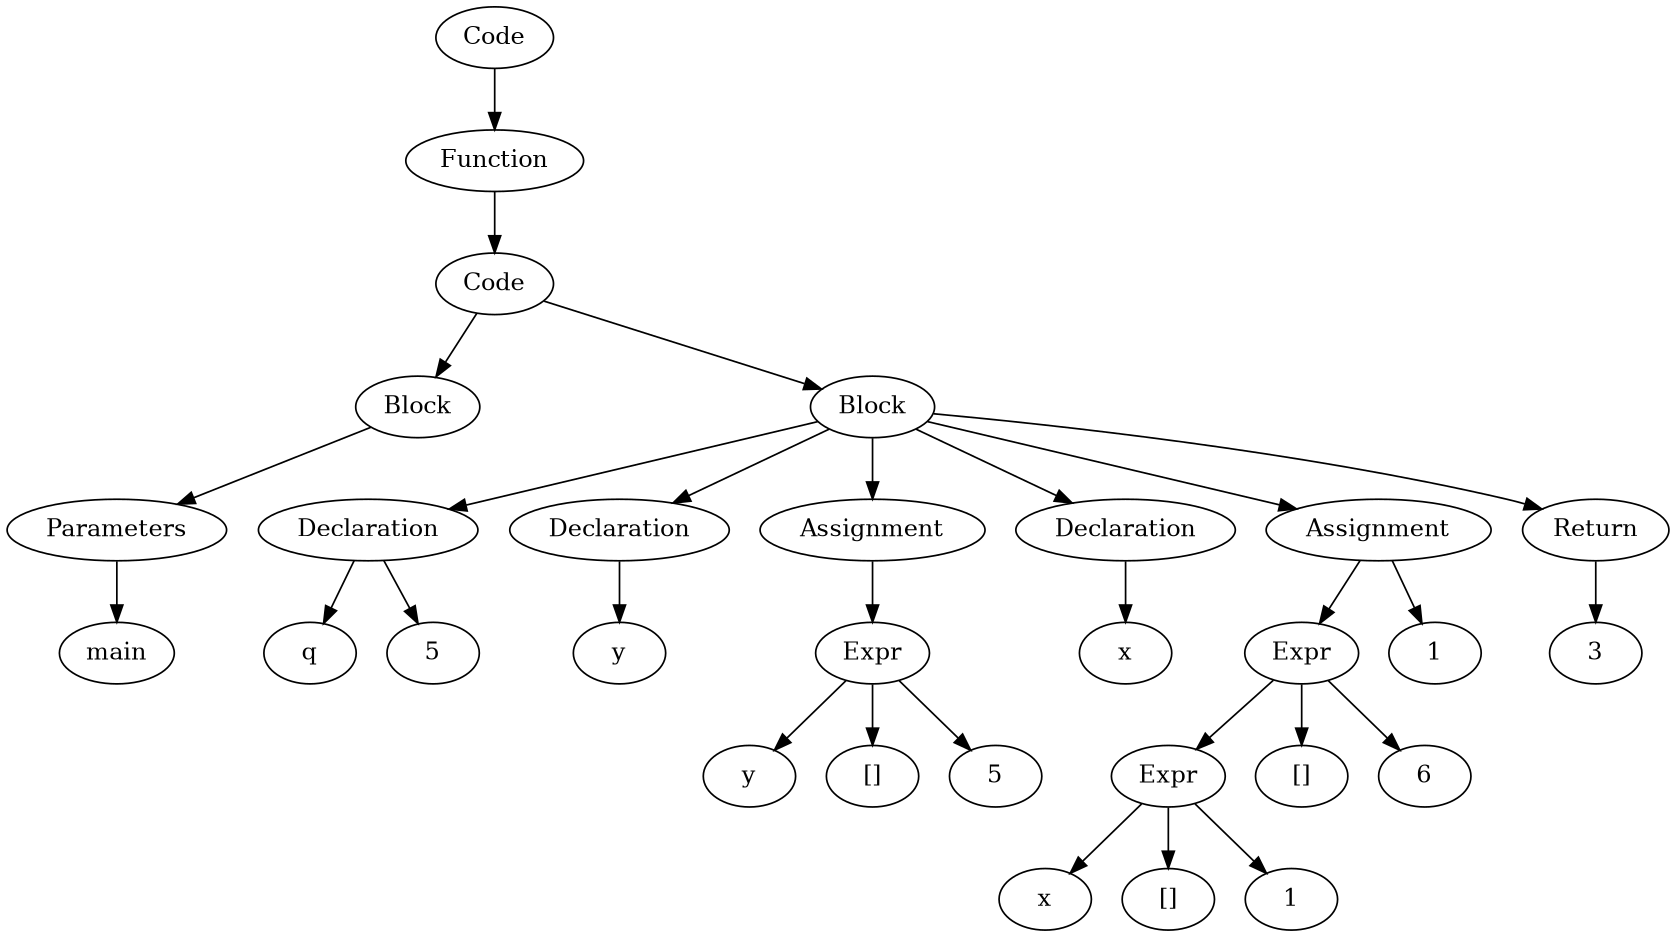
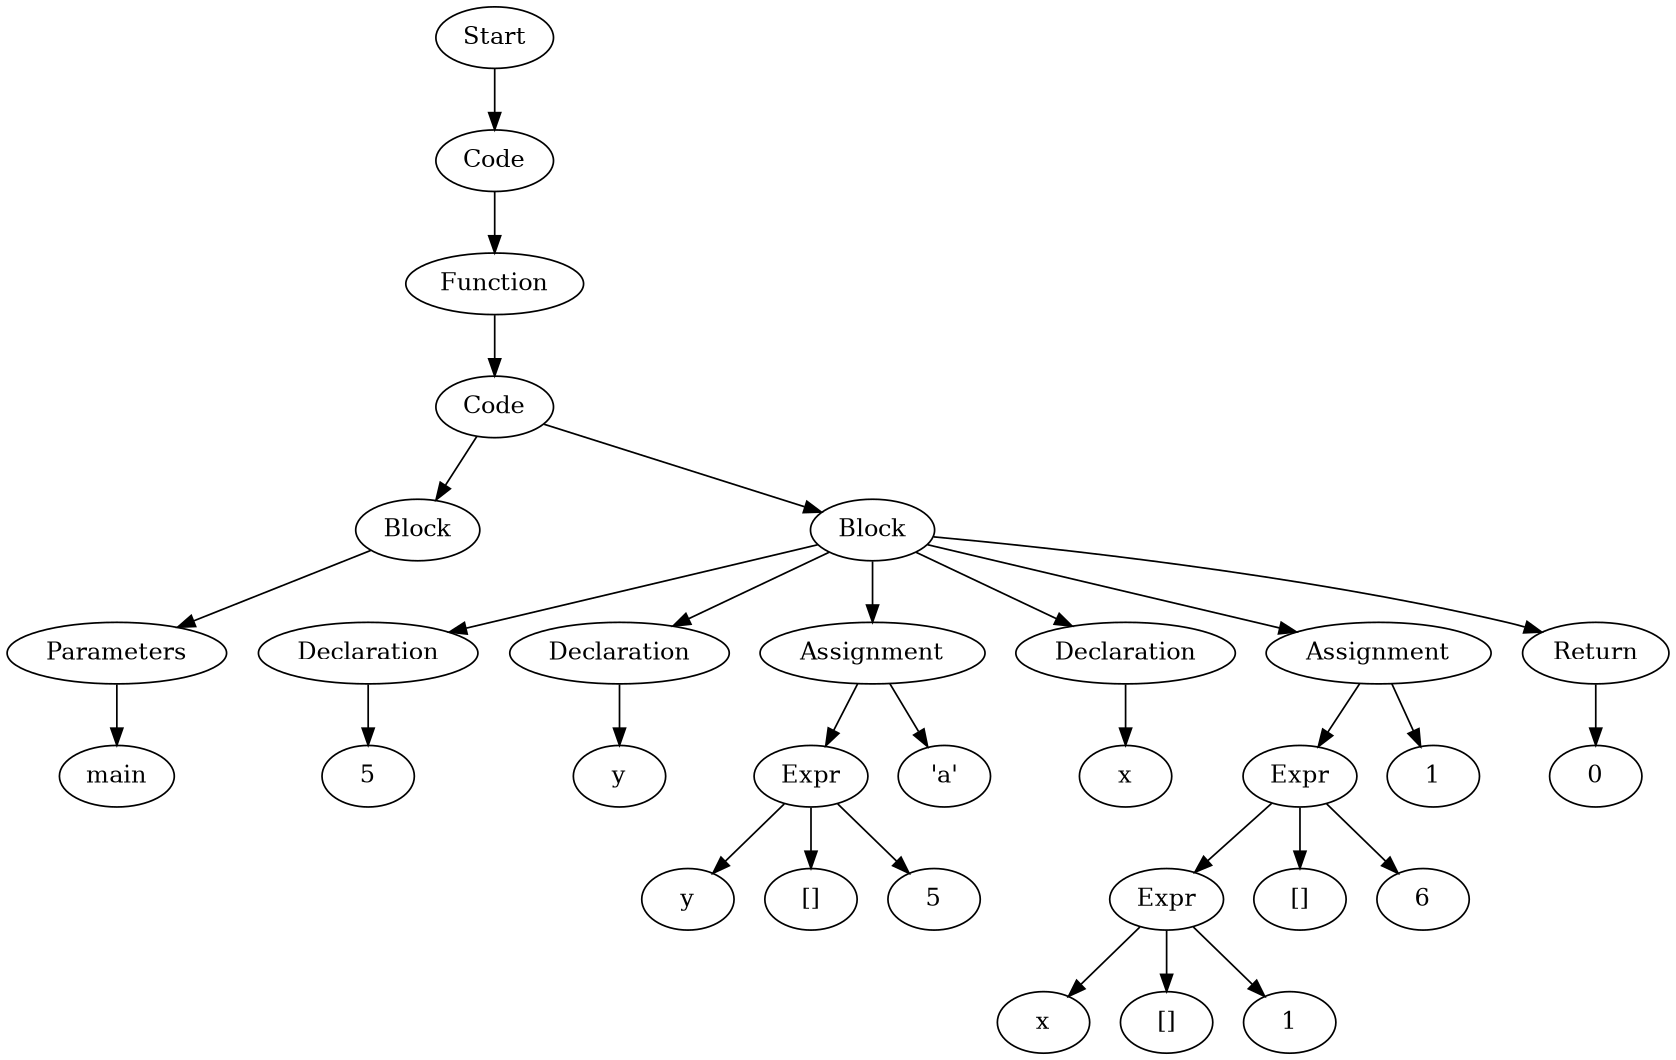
none -> (495, 38)
(310, 653) -> none
(1596, 653) -> (1596, 776)
none -> (944, 776)
